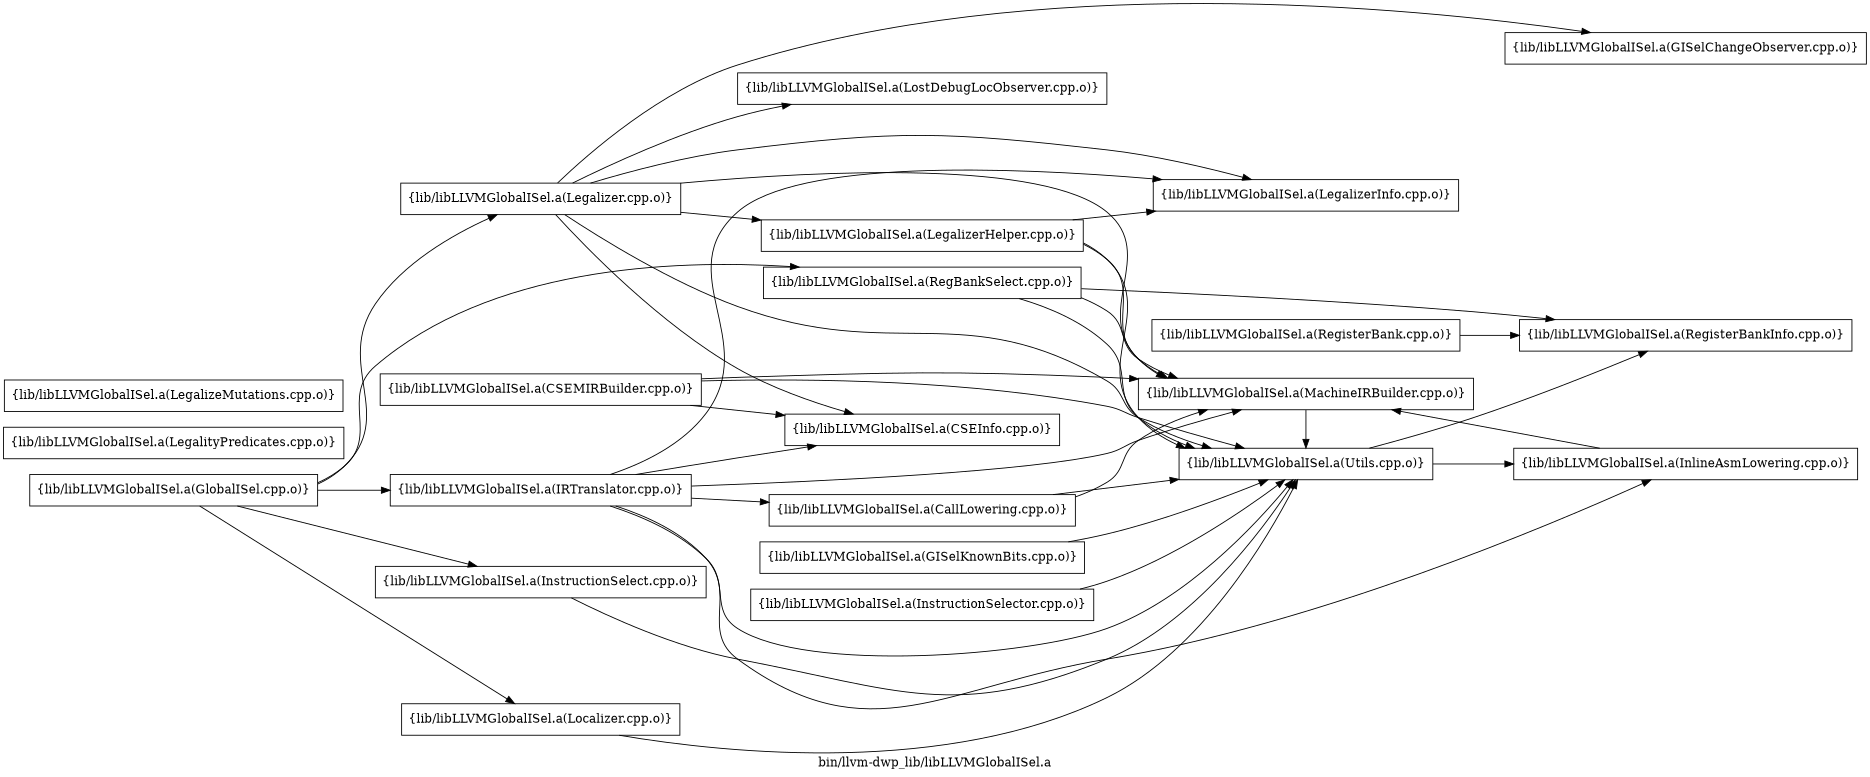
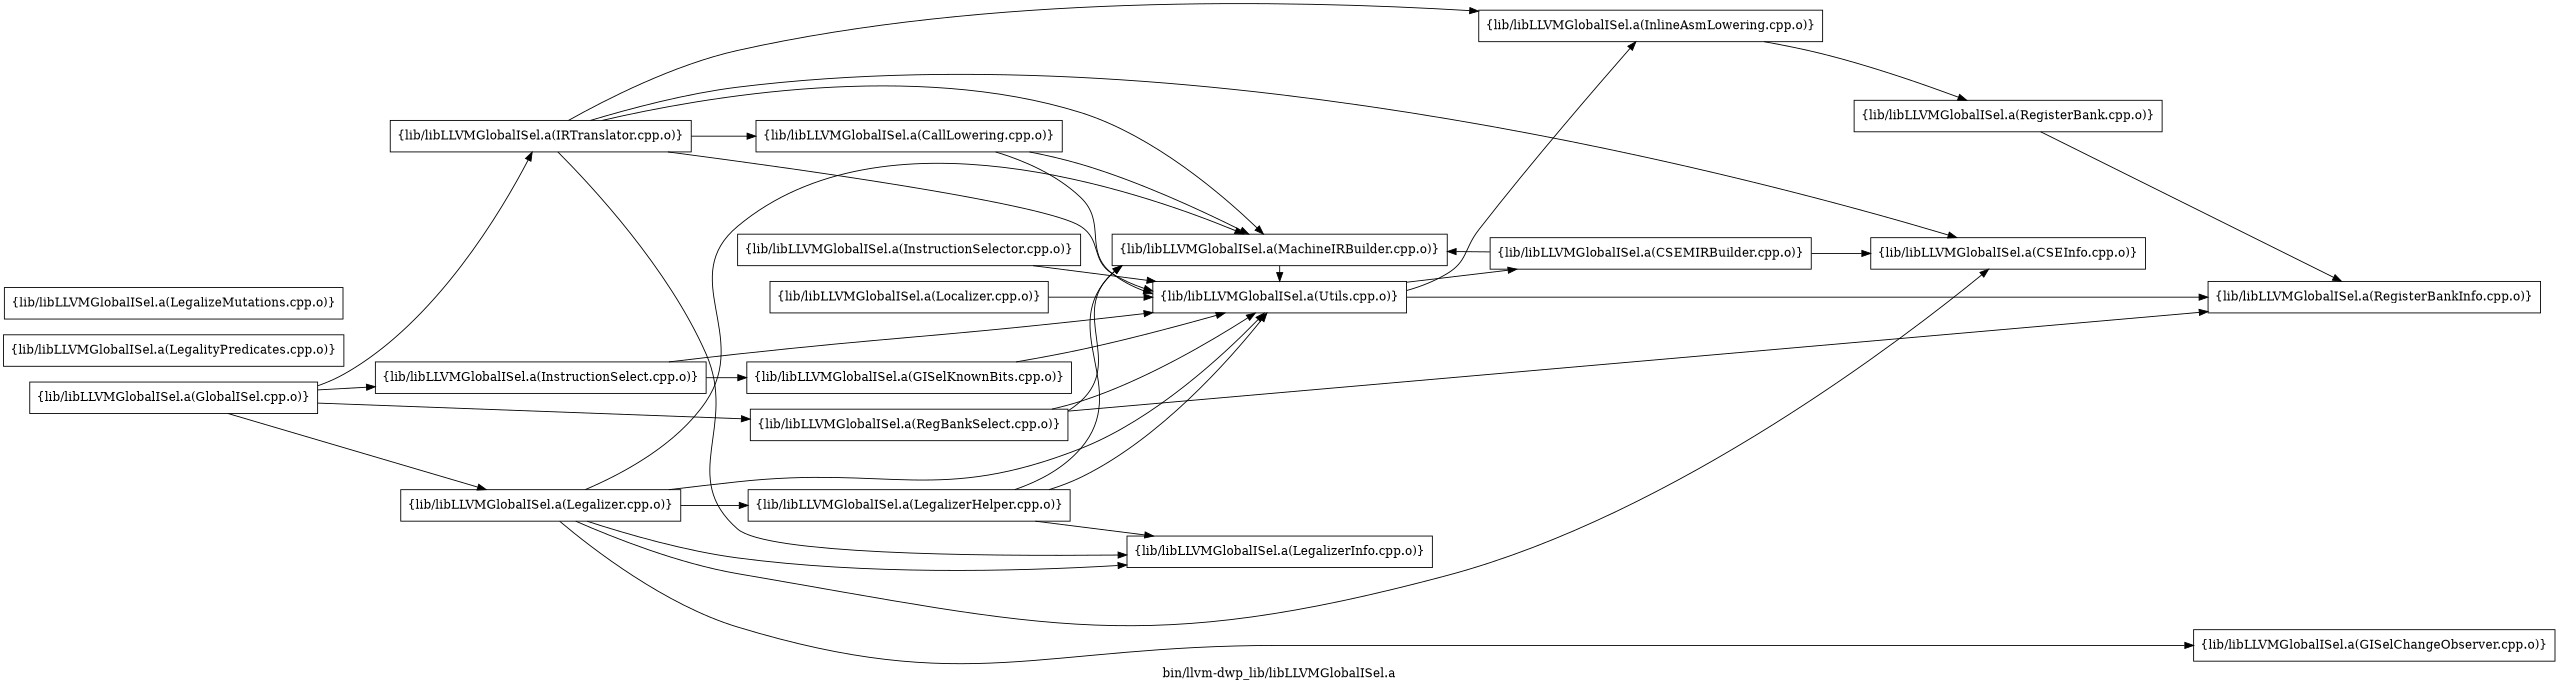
(922, 89) -> none
none -> (724, 378)
(972, 388) -> (1457, 276)
(1500, 430) -> (1863, 65)
(353, 602) -> none
